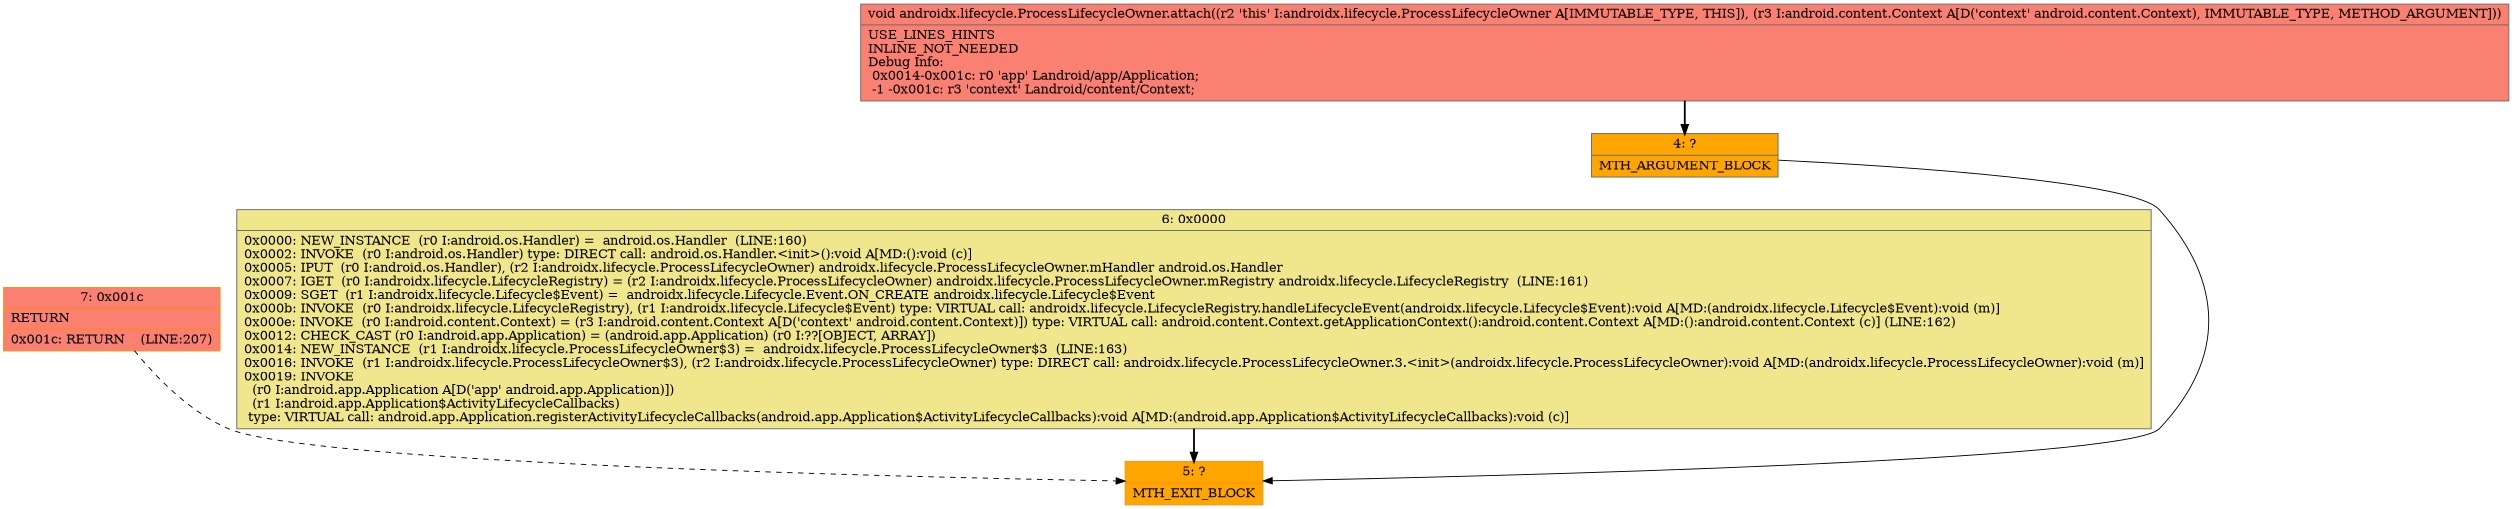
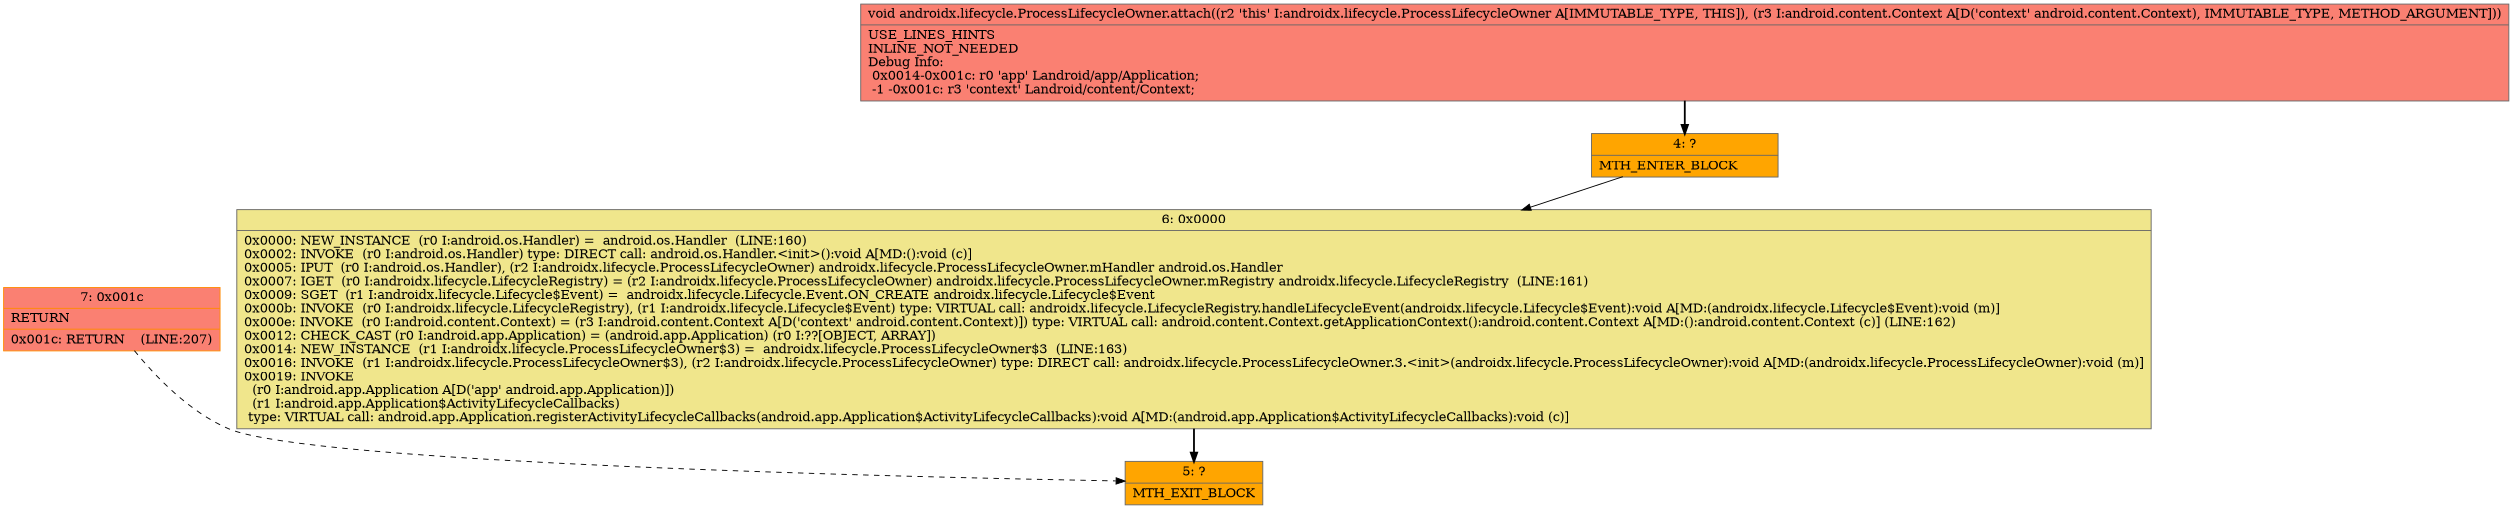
(1685, 166) -> (1668, 166)
(2033, 450) -> (1577, 192)
(1194, 483) -> (1194, 483)
